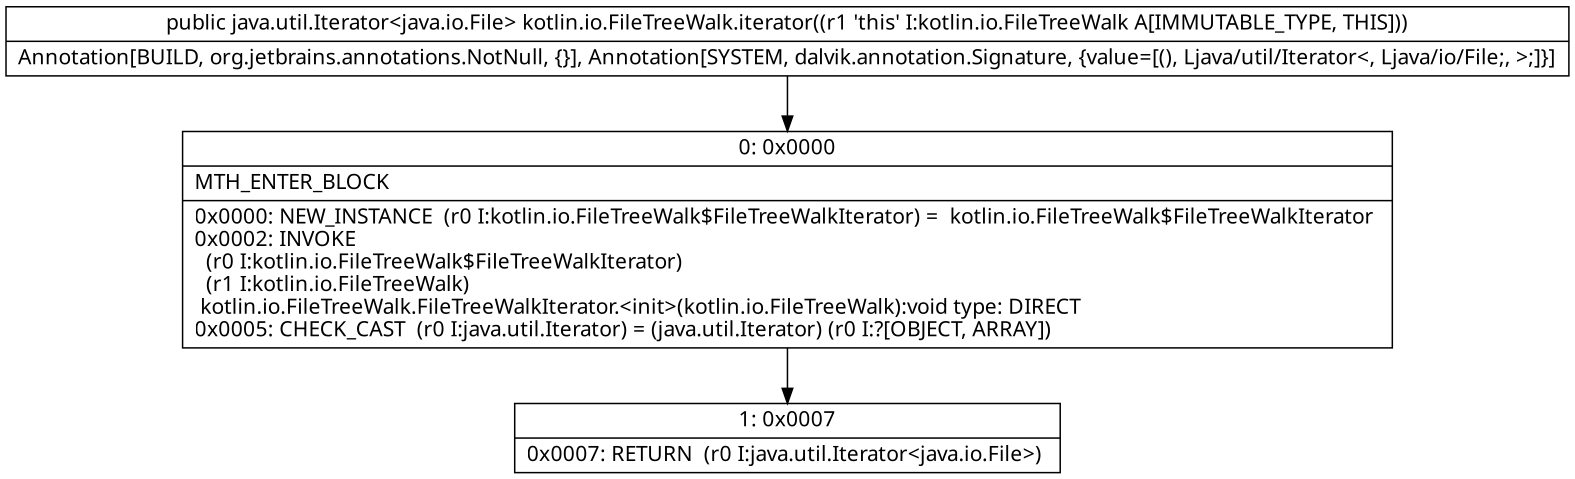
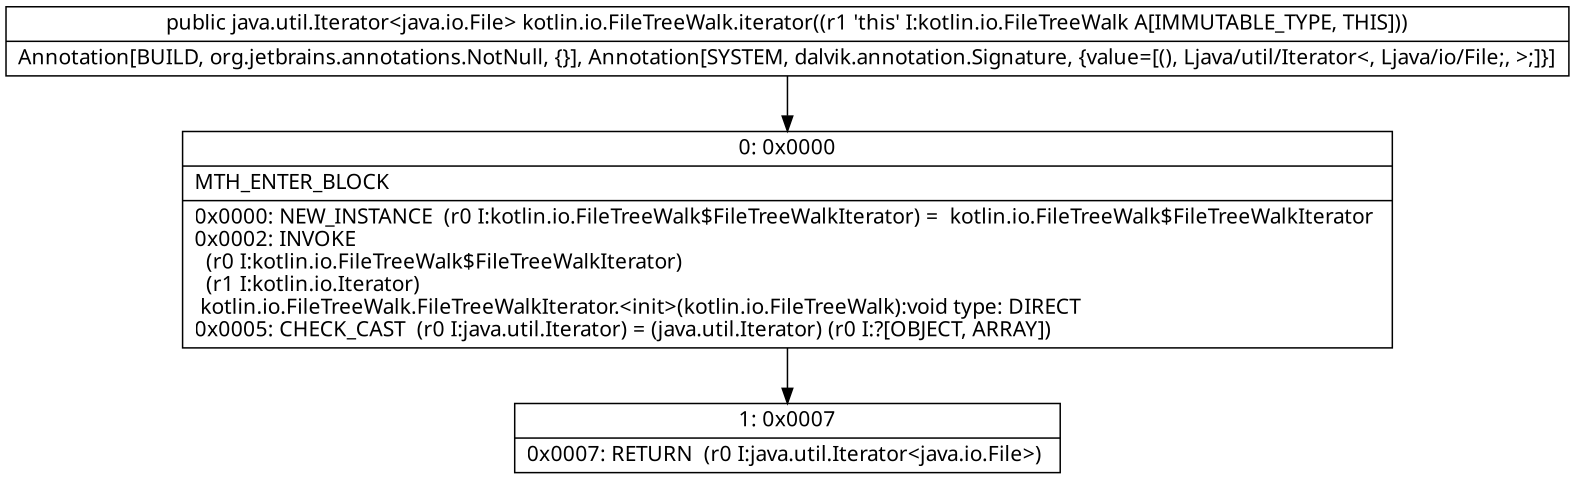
(333, 285) -> (308, 285)
